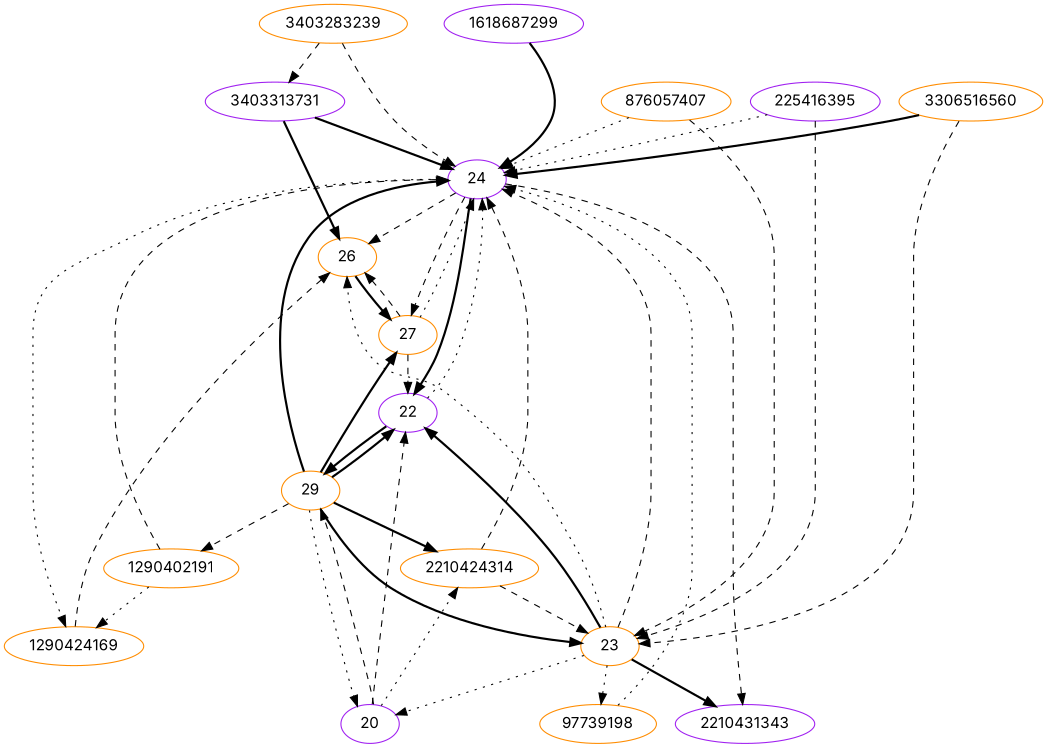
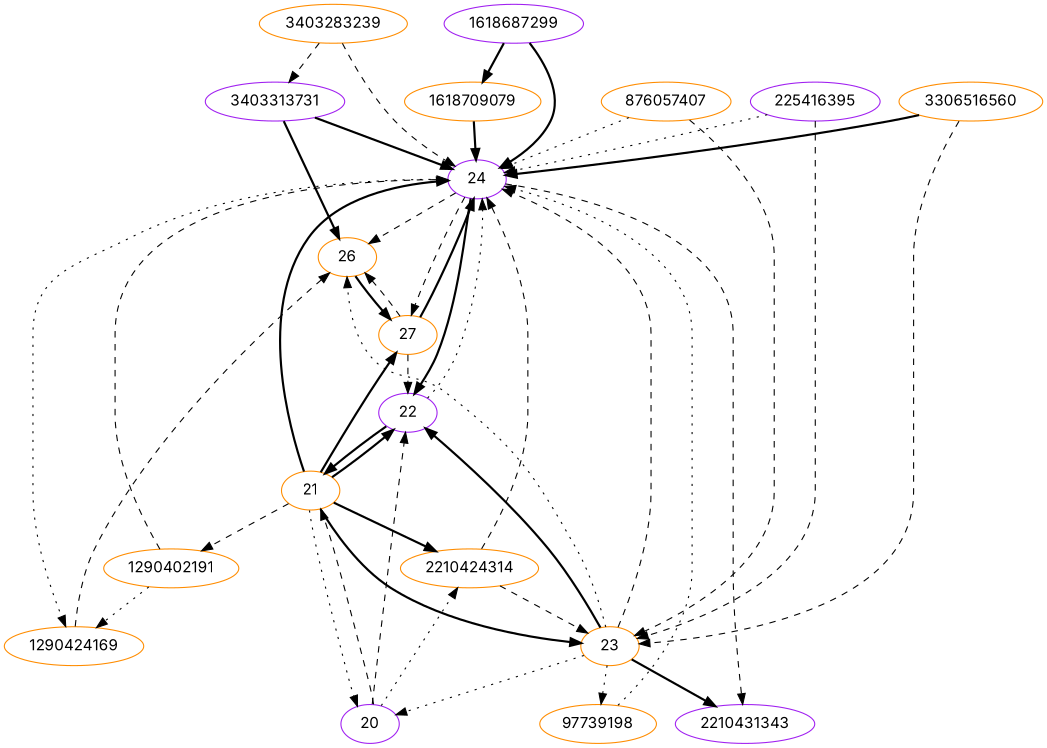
none -> (473, 102)
(447, 264) -> (447, 264)
(311, 491) -> (311, 491)
